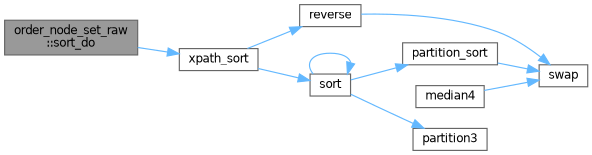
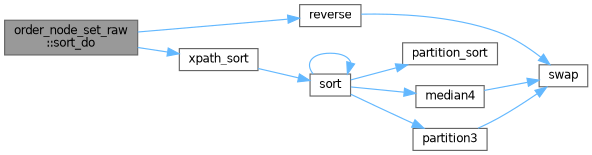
(269, 40) -> (213, 26)
(513, 66) -> (508, 112)
none -> (377, 90)
